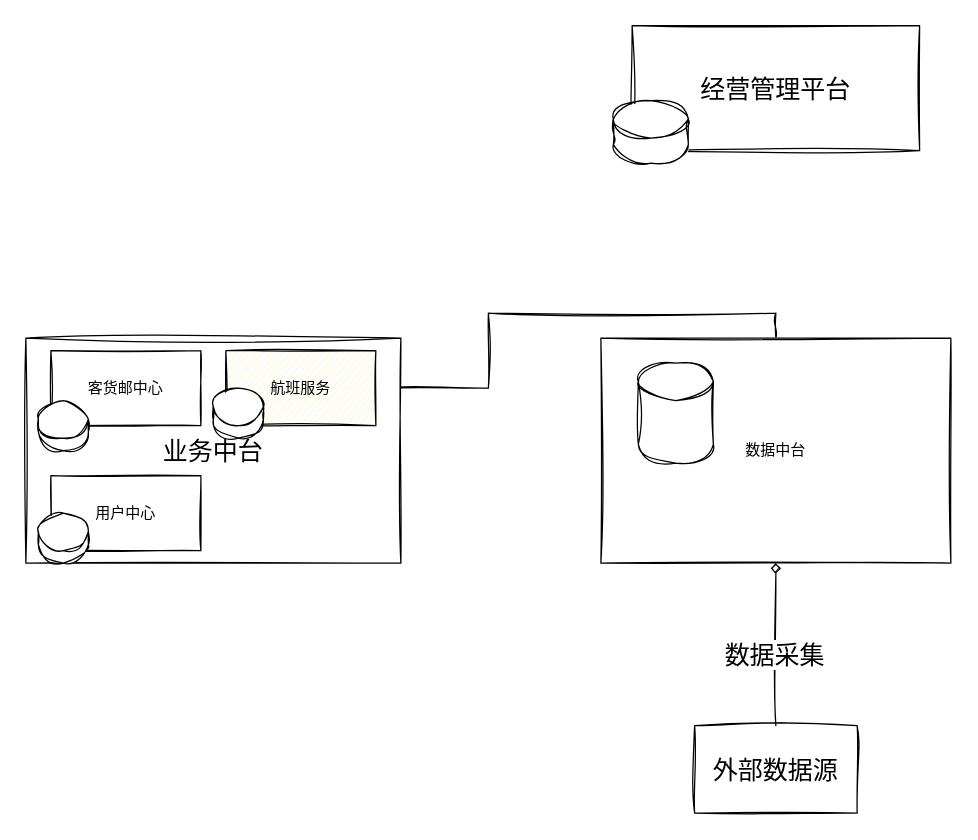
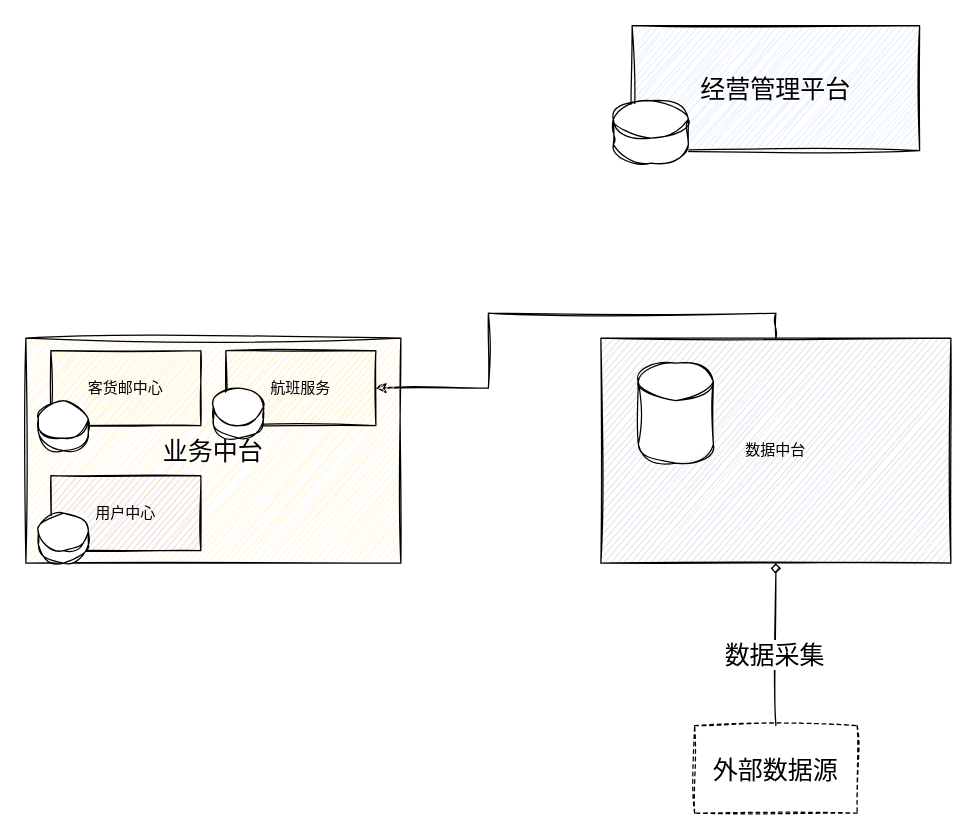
(776, 88) -> (776, 88)
(126, 388) -> (126, 388)
(213, 451) -> (213, 451)
(776, 451) -> (776, 451)
(126, 513) -> (126, 513)
(776, 769) -> (776, 769)
